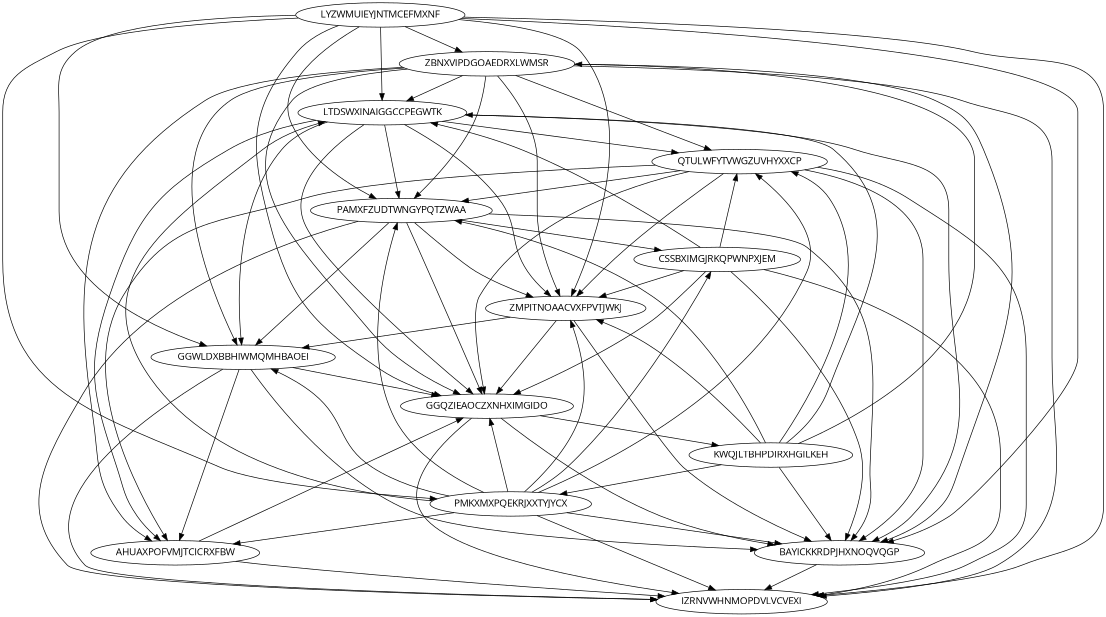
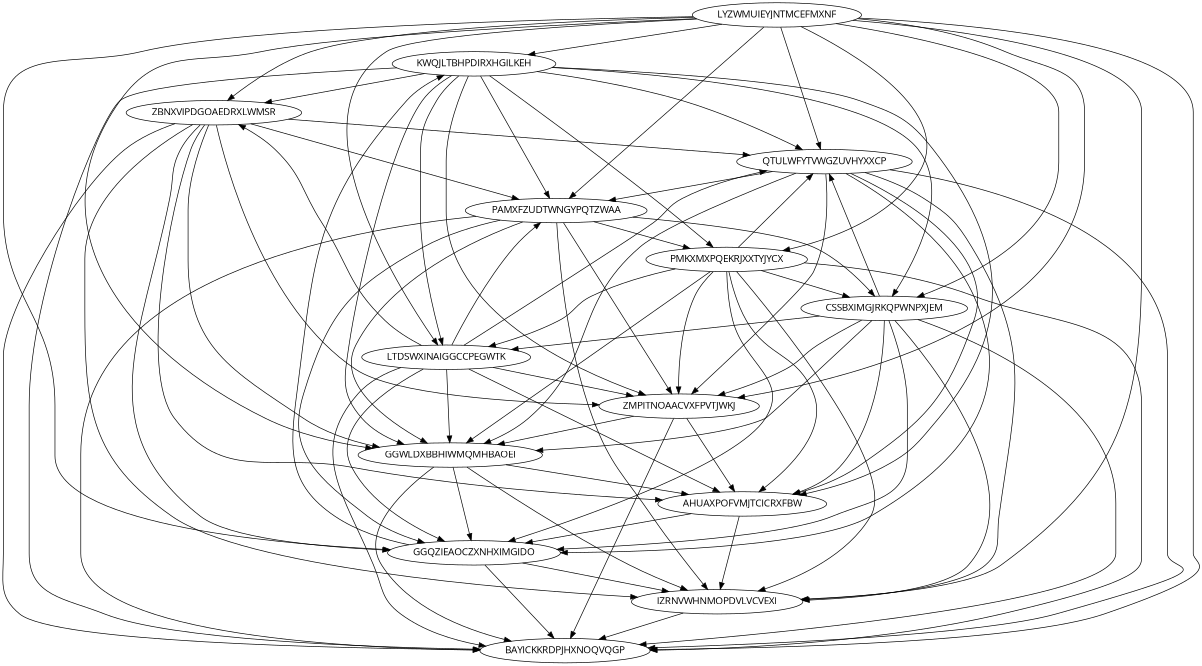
none -> (628, 39)
none -> (799, 82)
(438, 87) -> (335, 245)
none -> (816, 101)
none -> (1059, 113)
none -> (949, 171)
none -> (366, 260)
none -> (613, 276)
(529, 355) -> (709, 452)
(384, 390) -> (643, 235)
none -> (867, 421)
none -> (727, 430)
(794, 576) -> (644, 625)
